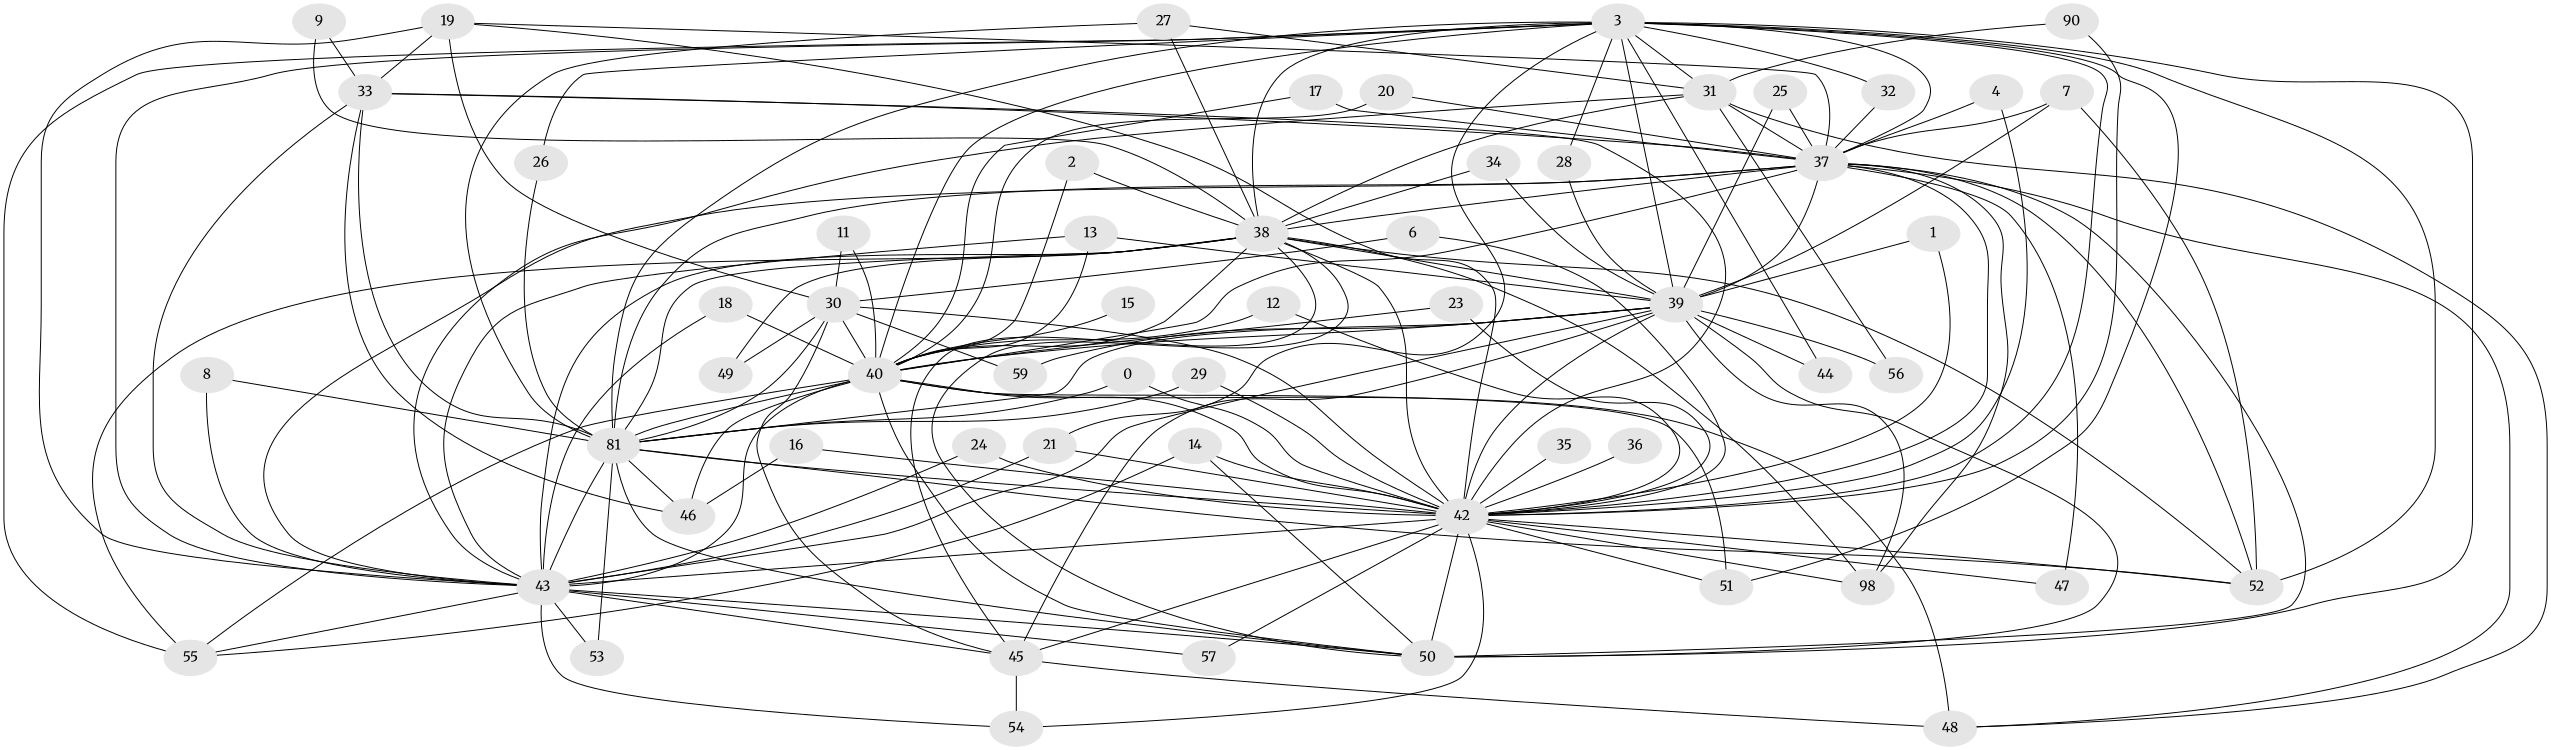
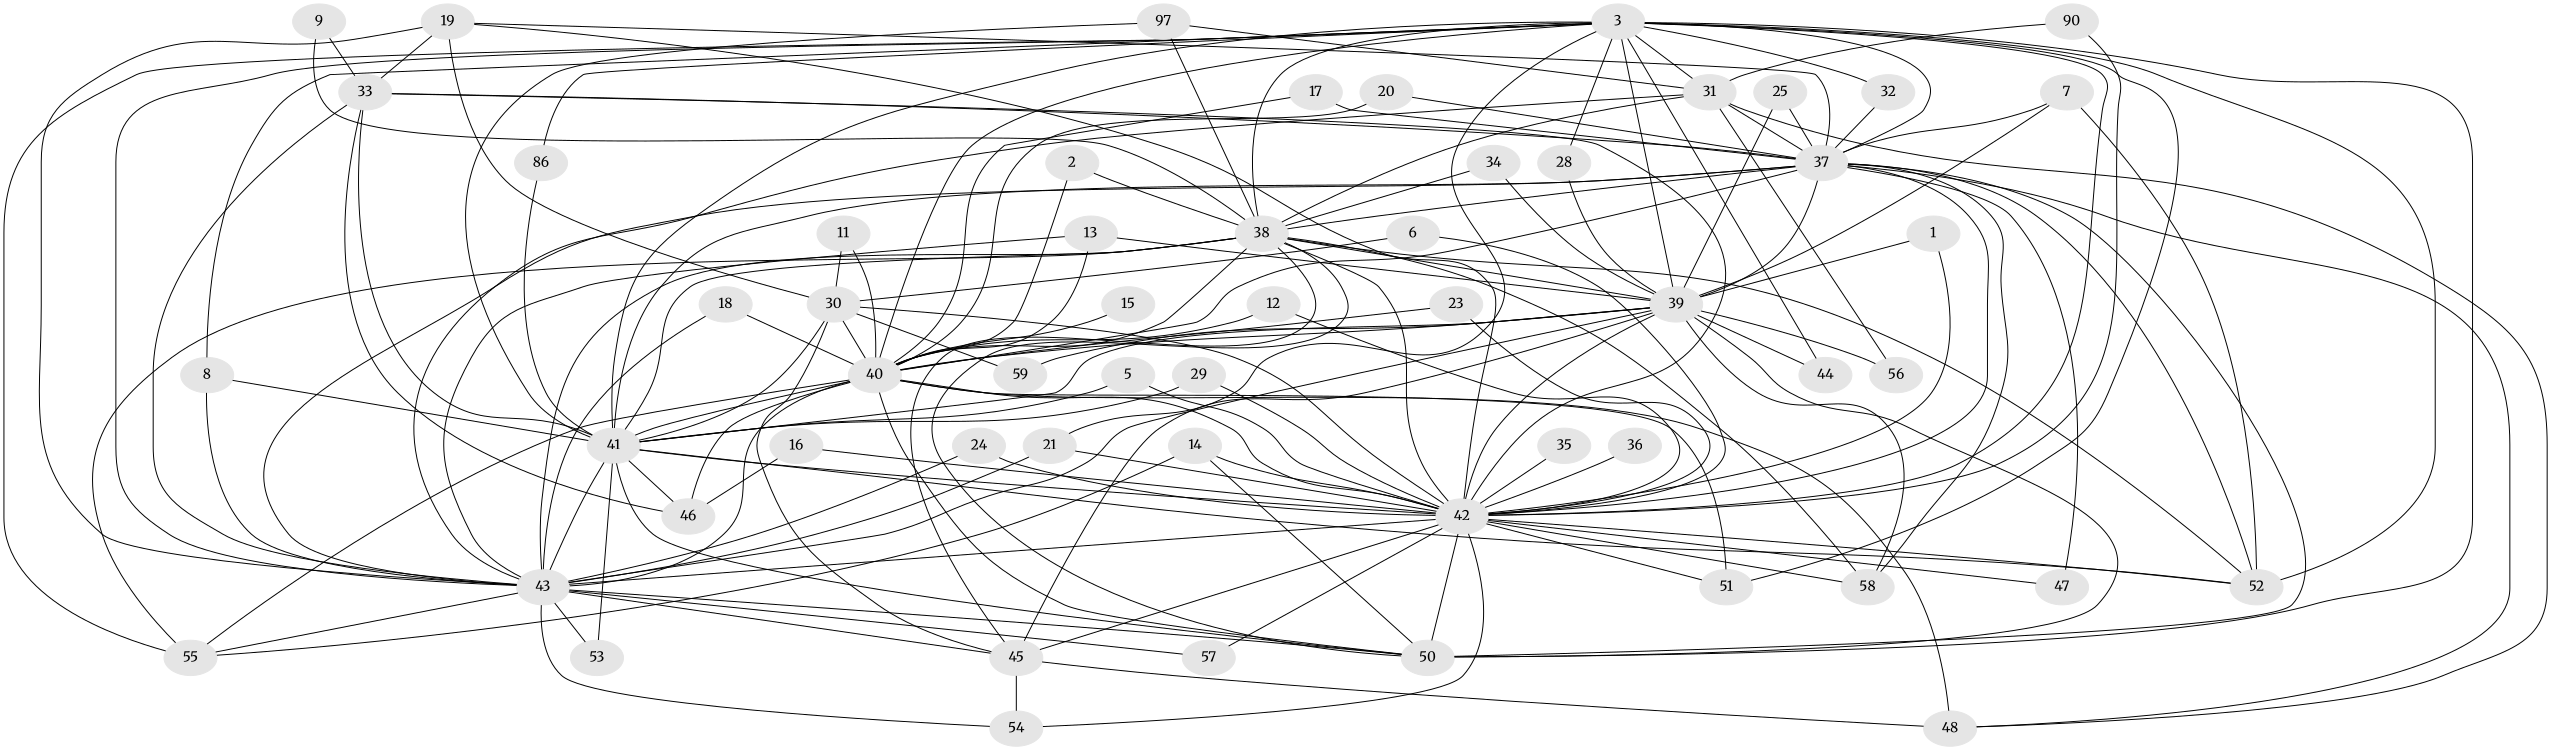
(1164, 22) -> (1164, 22)
none -> (718, 59)
(1996, 92) -> none
(541, 163) -> (541, 163)
(726, 375) -> none
(1128, 375) -> (1128, 375)
(614, 446) -> (614, 446)
(1868, 587) -> (1868, 587)
